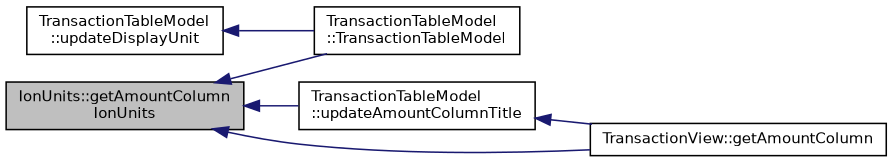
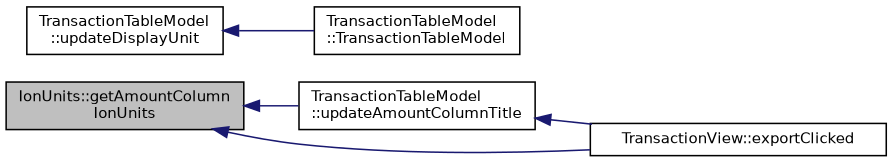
(279, 66) -> none
(738, 140) -> (738, 140)
